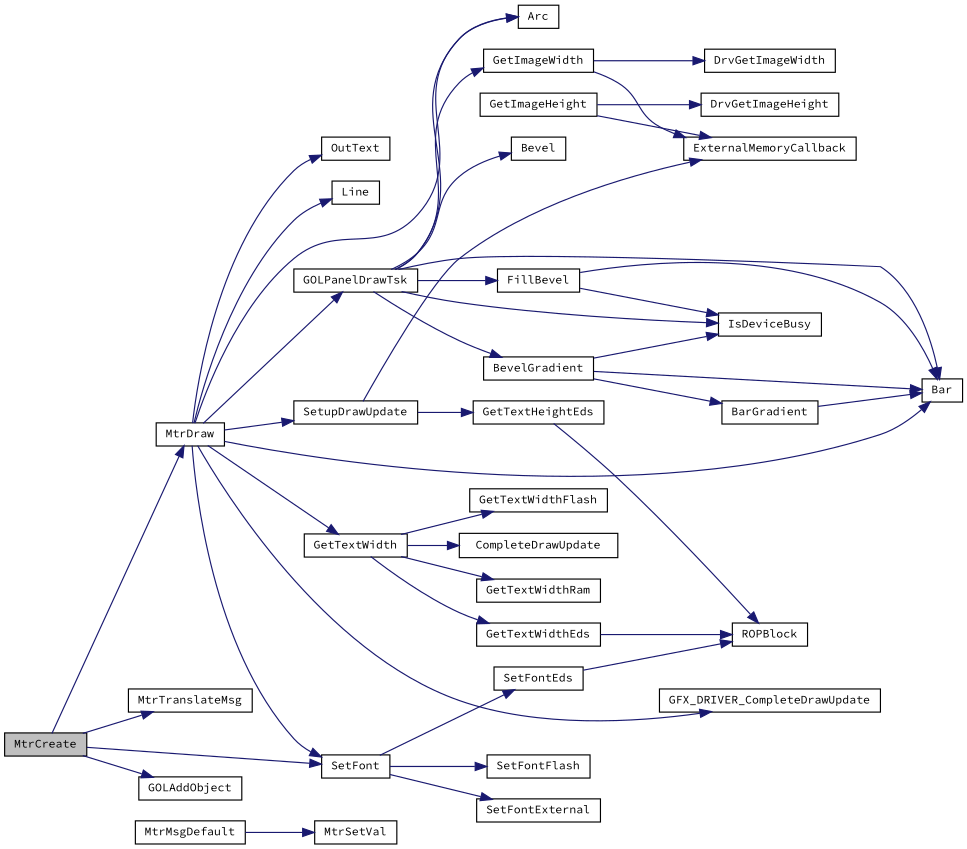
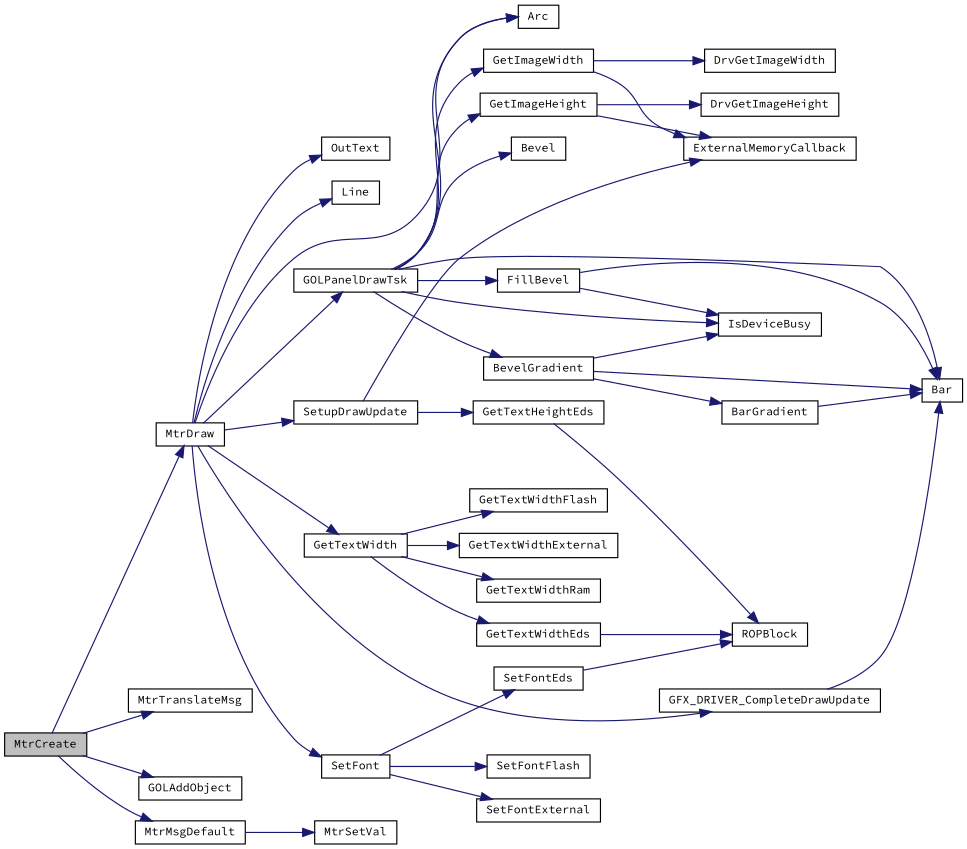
none -> (437, 197)
(578, 476) -> (913, 569)
(539, 545) -> (539, 545)
(198, 755) -> (97, 790)
